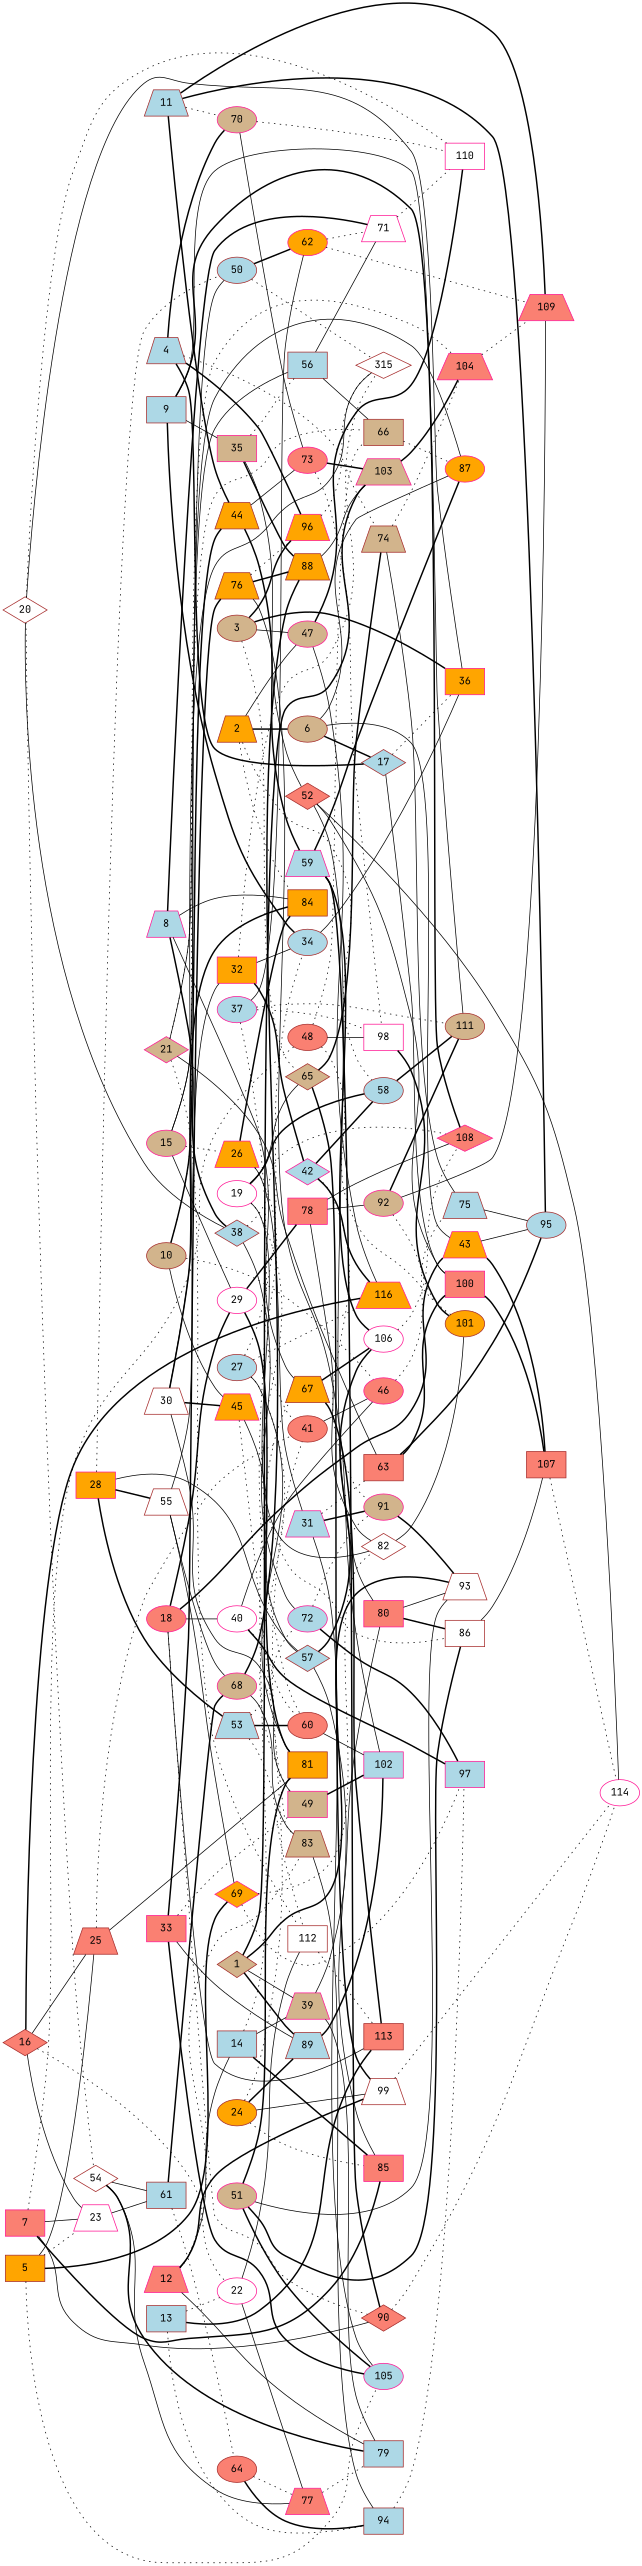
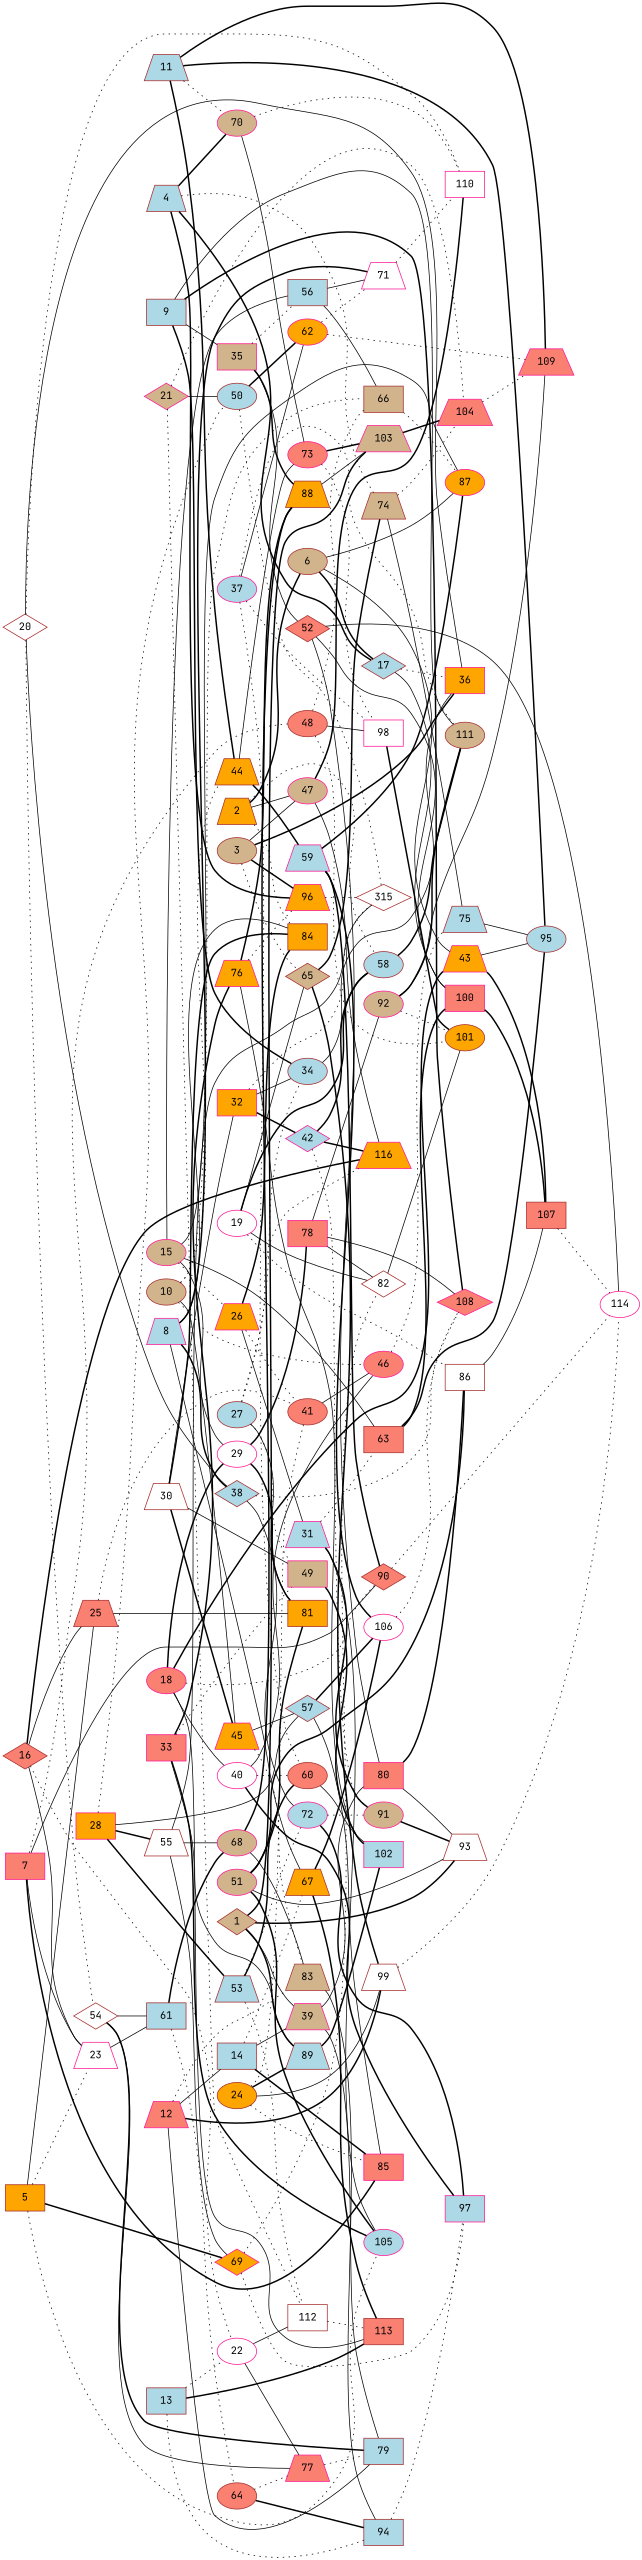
(237, 586) -> (237, 974)
(195, 885) -> (199, 984)
(290, 1244) -> (288, 1322)
